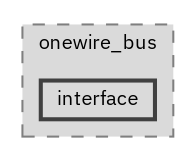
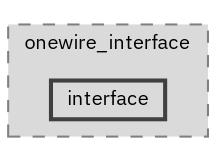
(98, 44) -> (108, 44)
